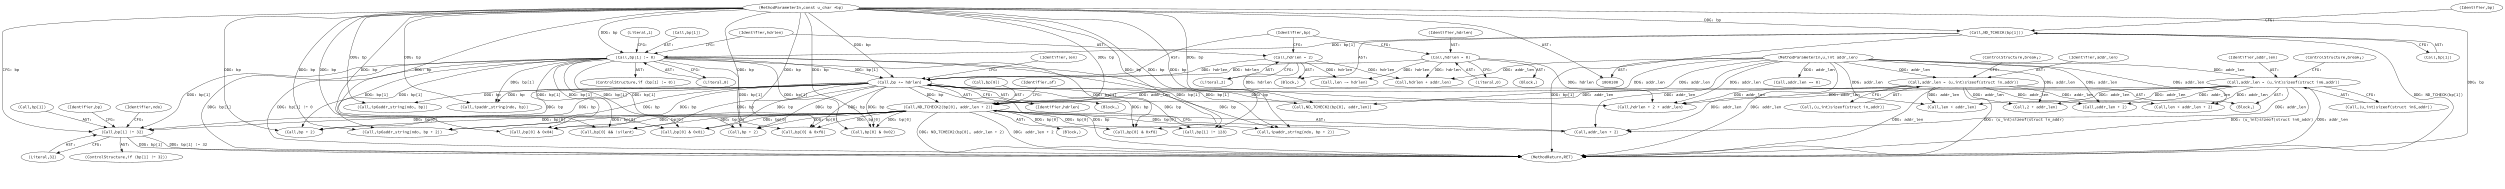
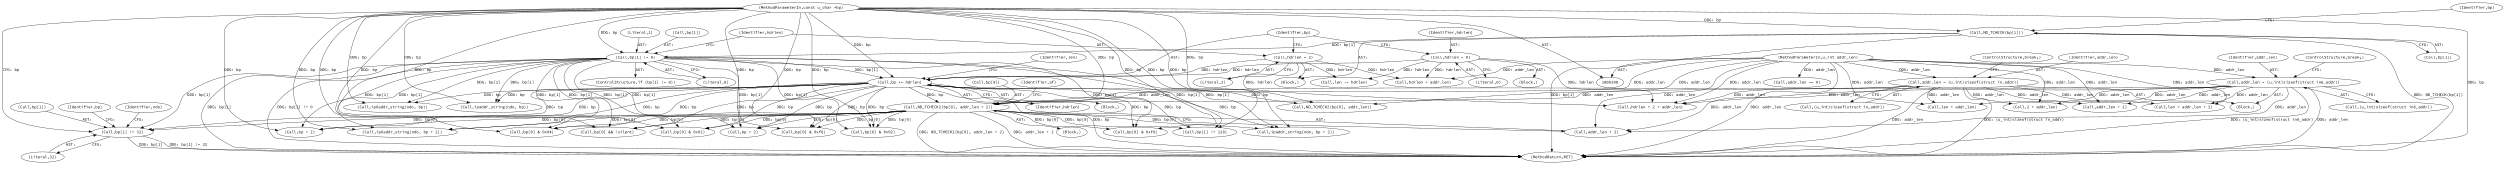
(644, 45) -> (644, 45)
none -> (506, 70)
(126, 157) -> none
